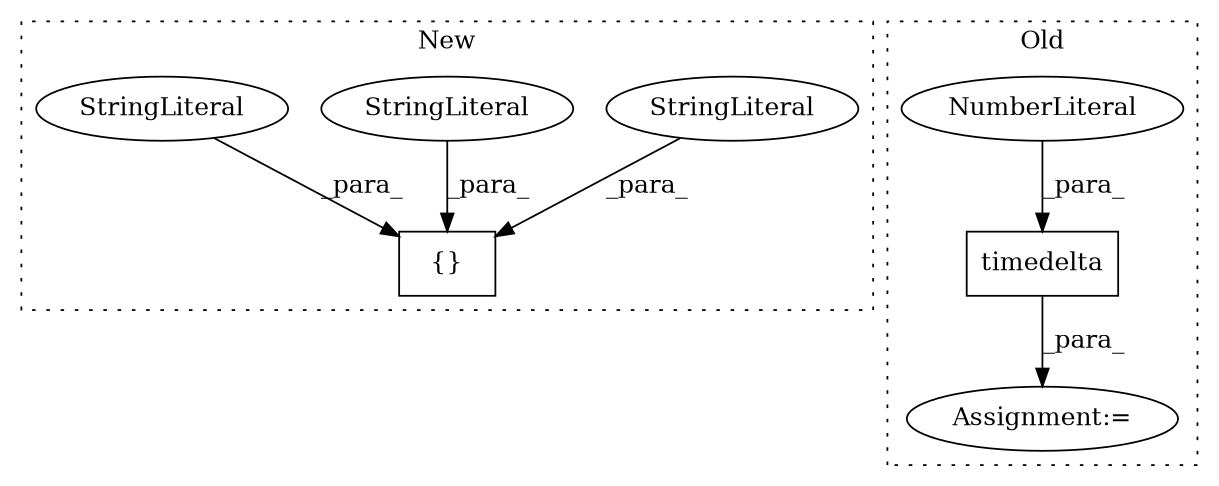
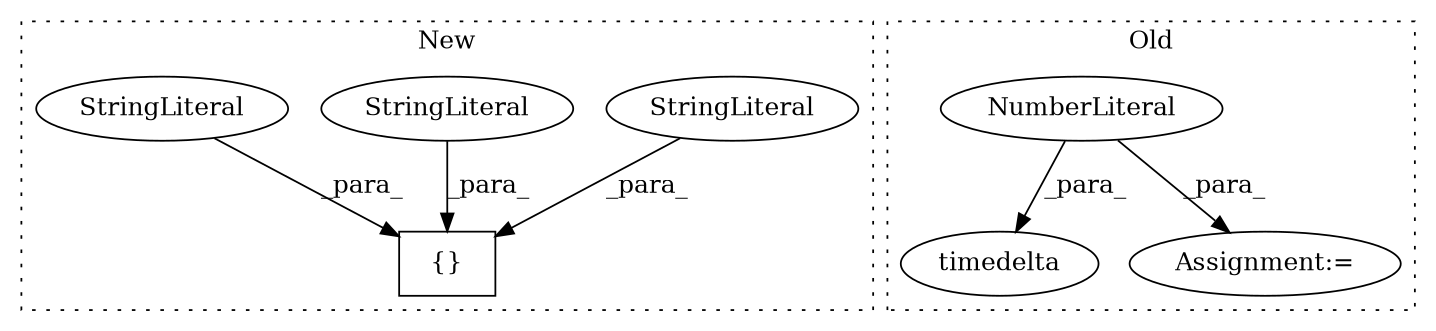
(1042, 264) -> (1000, 264)
(1042, 332) -> (1167, 181)
